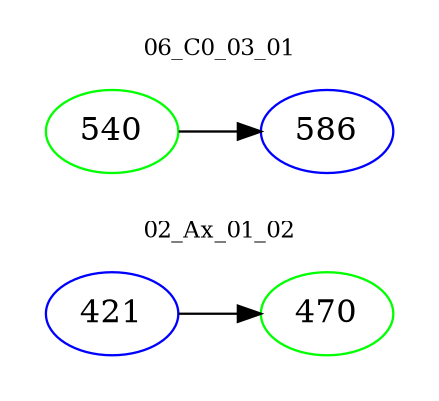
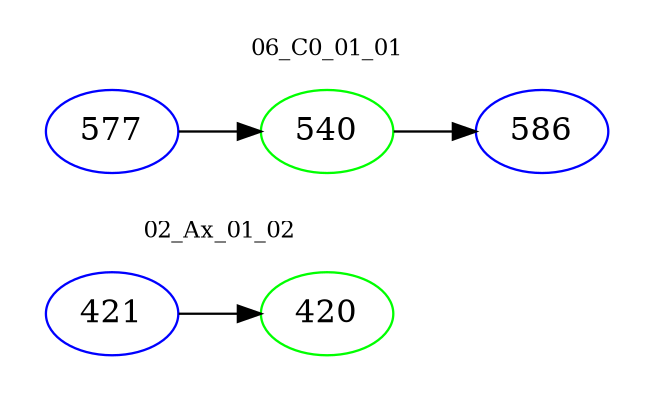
(220, 50) -> (327, 50)
none -> (112, 131)
(327, 314) -> (327, 314)
